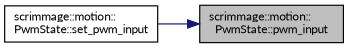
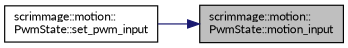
(272, 24) -> (272, 24)
